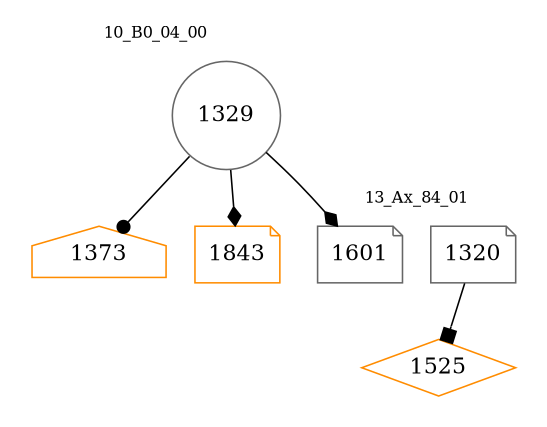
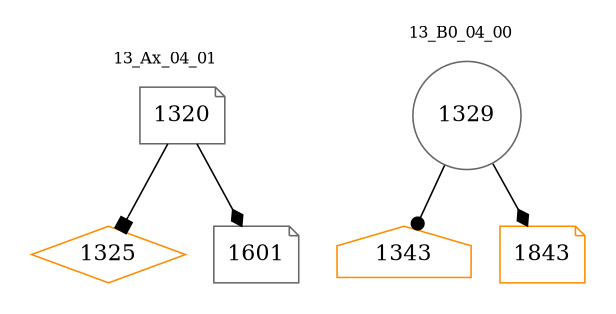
(156, 34) -> (461, 34)
(283, 168) -> (215, 177)
(417, 199) -> (165, 60)
(99, 255) -> (404, 255)
(439, 368) -> (108, 255)
